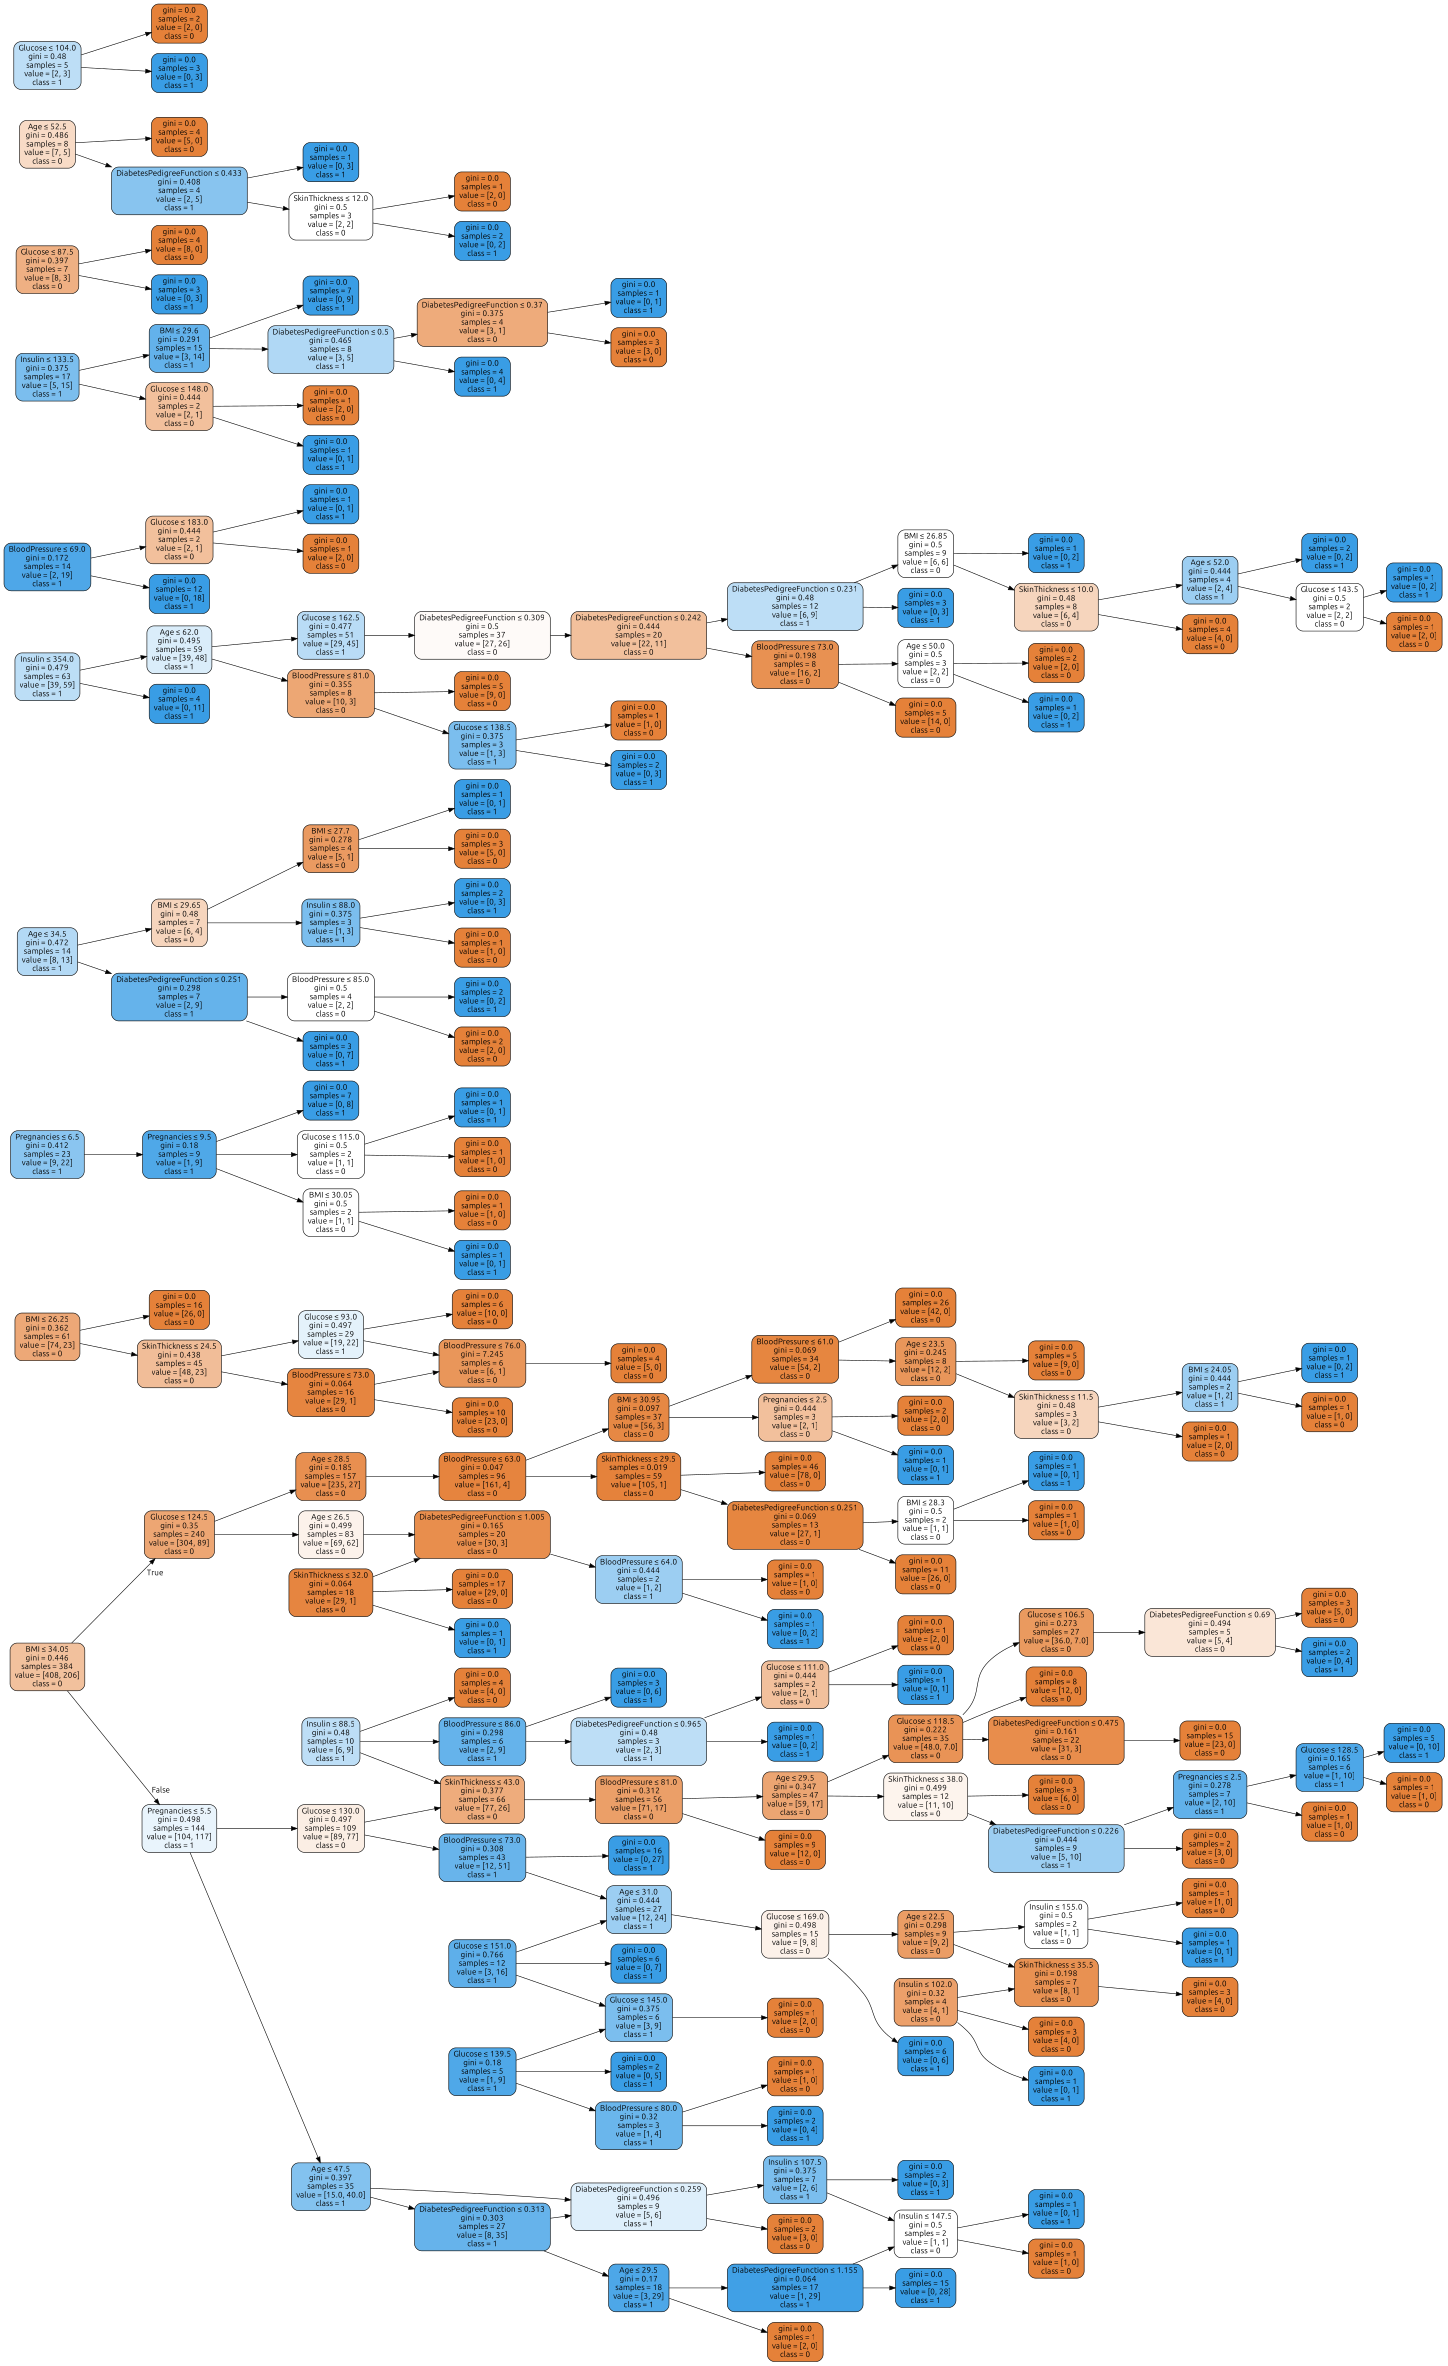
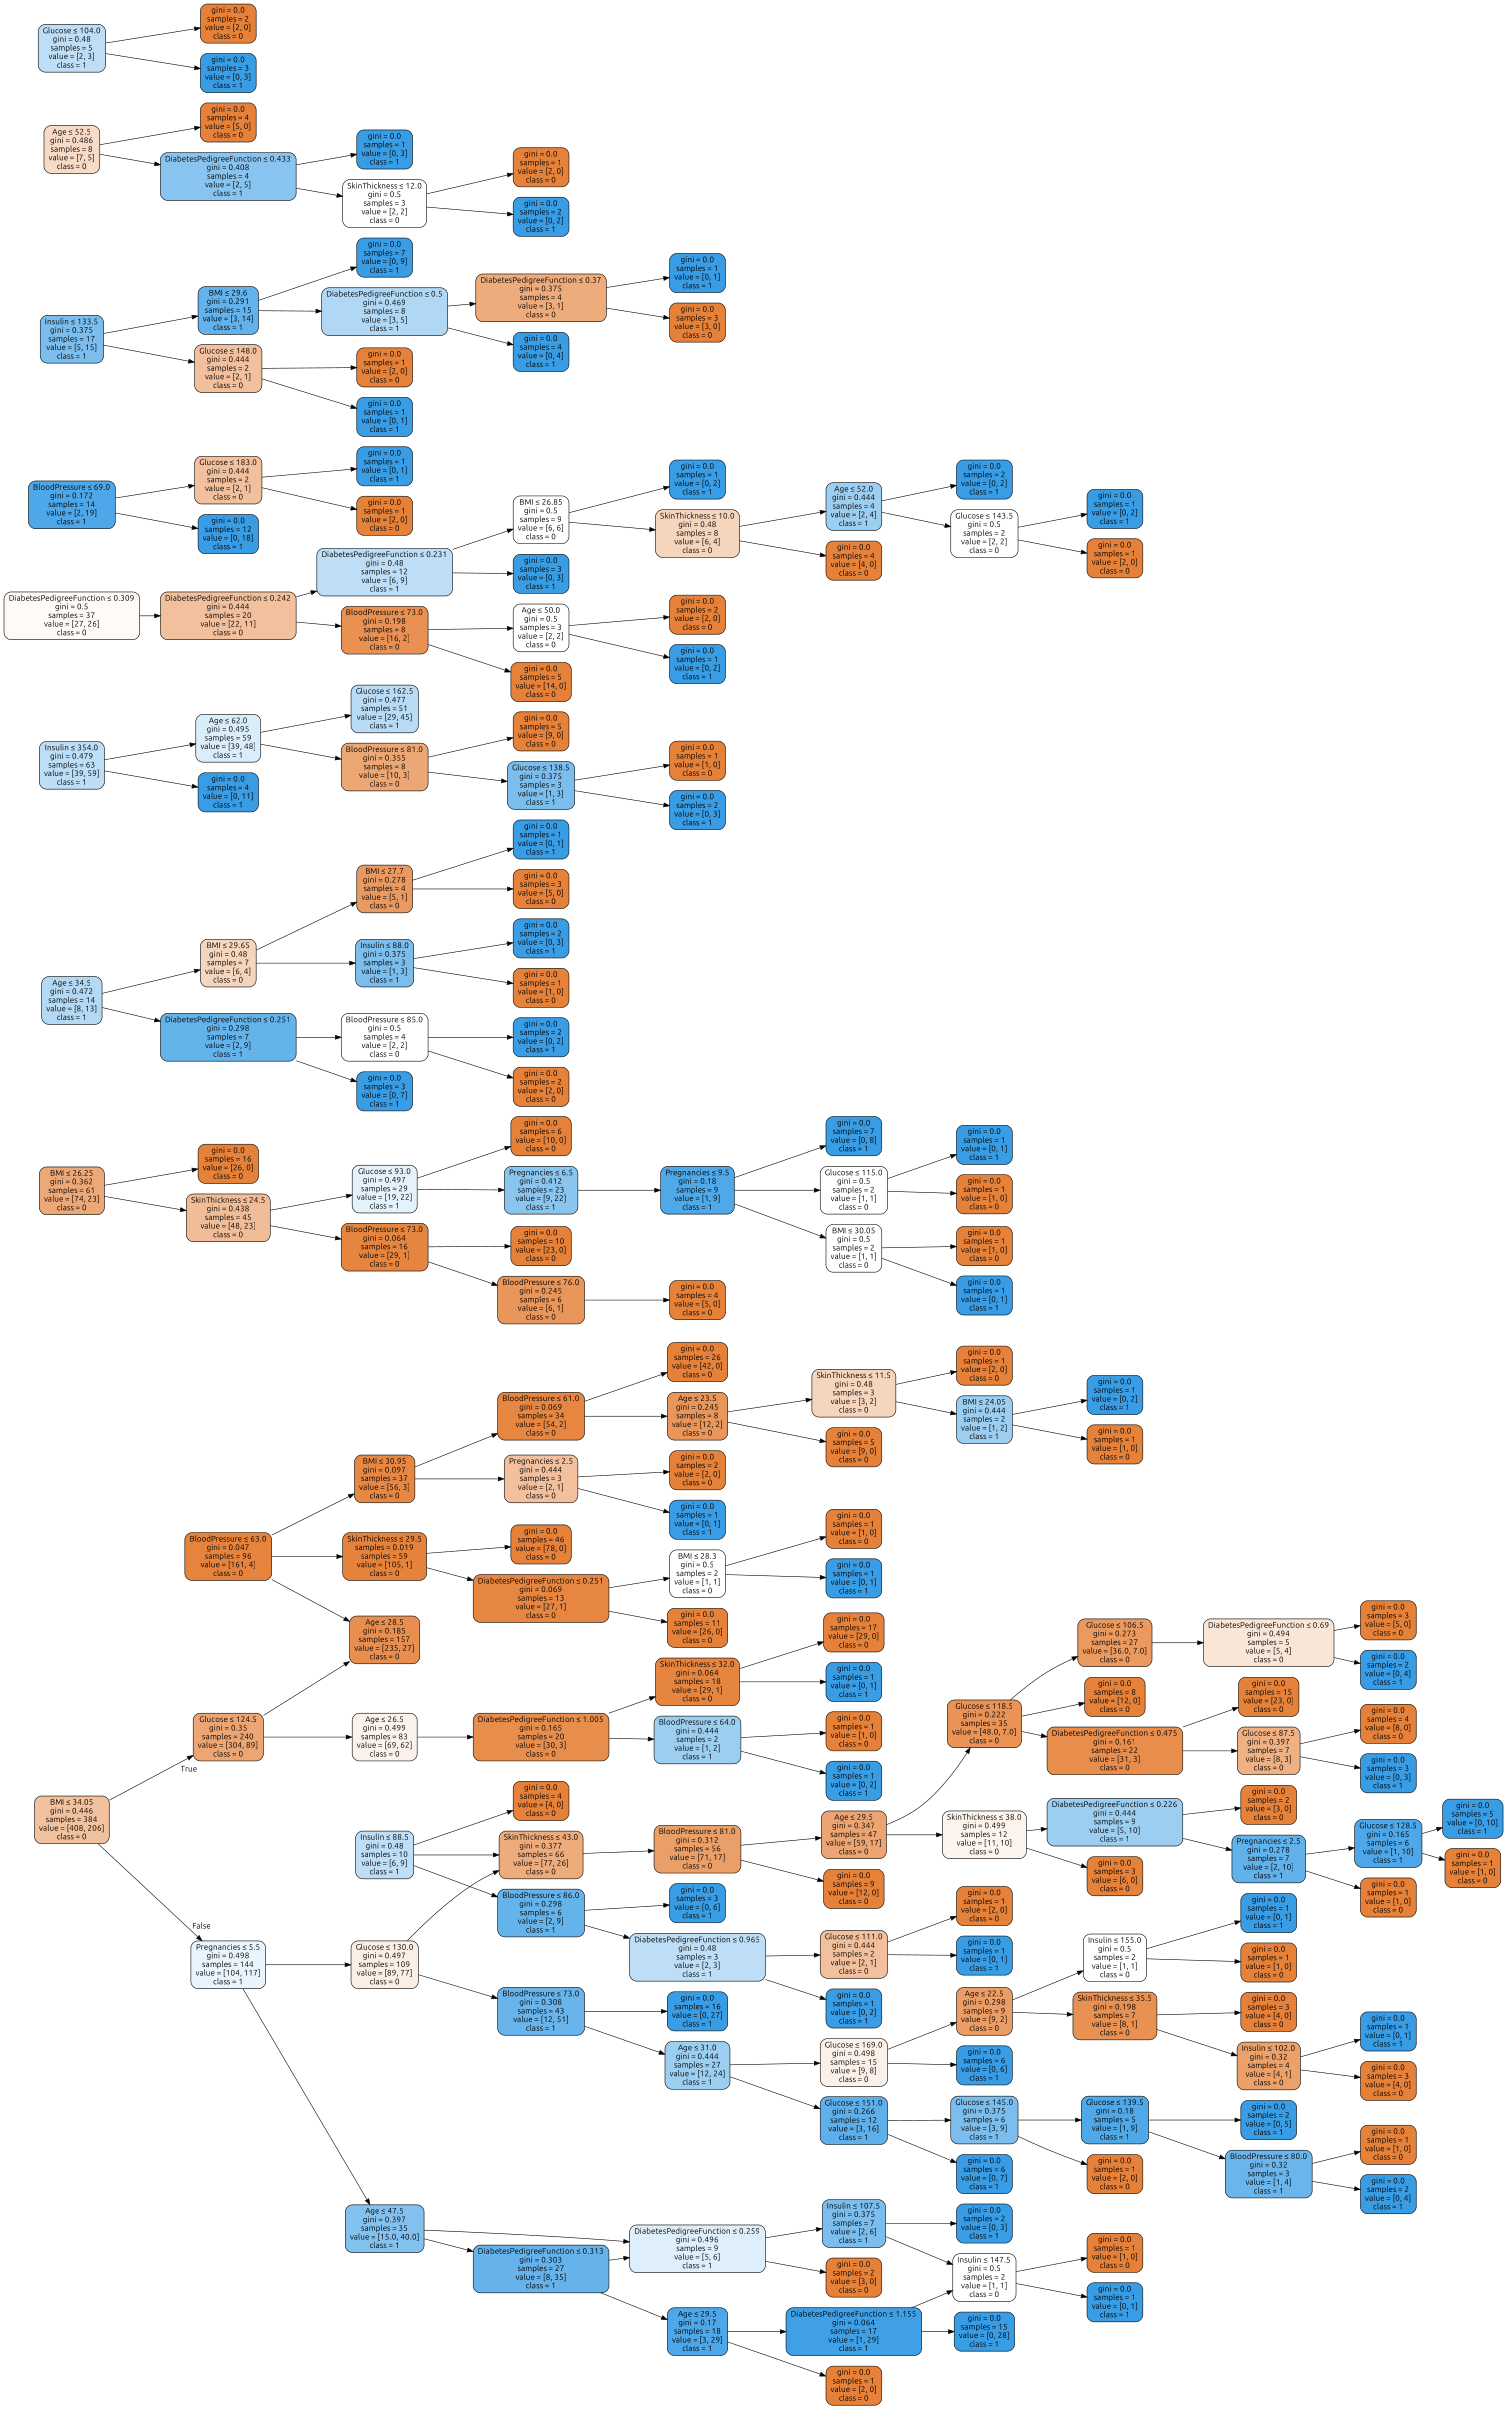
(387, 635) -> none
(398, 1347) -> (458, 1190)
(482, 1354) -> (541, 1291)
(400, 1477) -> (308, 1599)
(394, 1569) -> (629, 1706)
none -> (1207, 1751)
(558, 1937) -> (772, 2092)
(482, 1955) -> (854, 2112)
(983, 1994) -> (1194, 2042)
(558, 2046) -> (1047, 2120)
